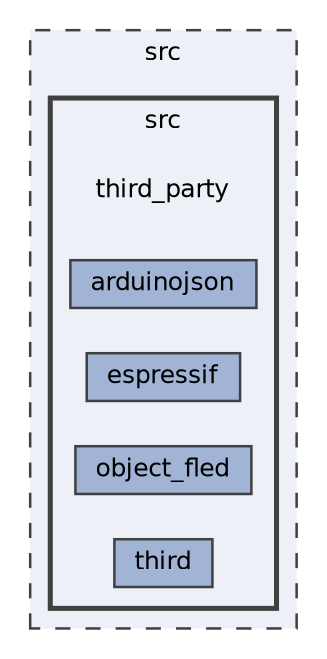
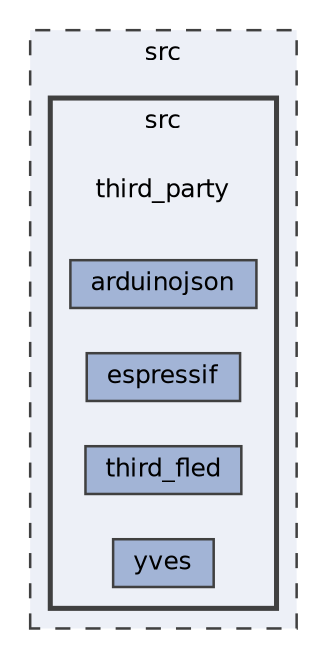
(163, 470) -> (163, 470)
(163, 563) -> (163, 563)
